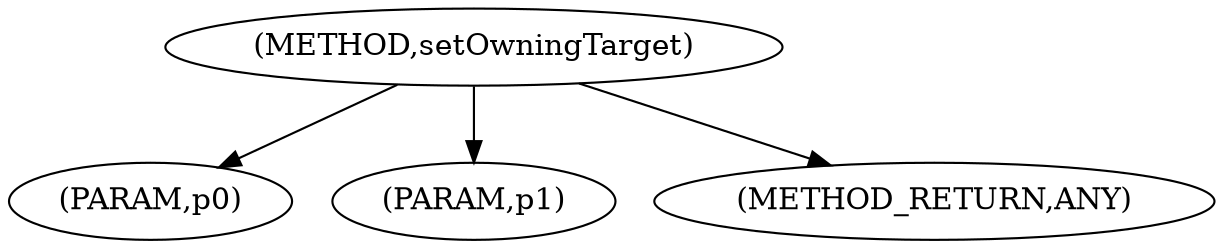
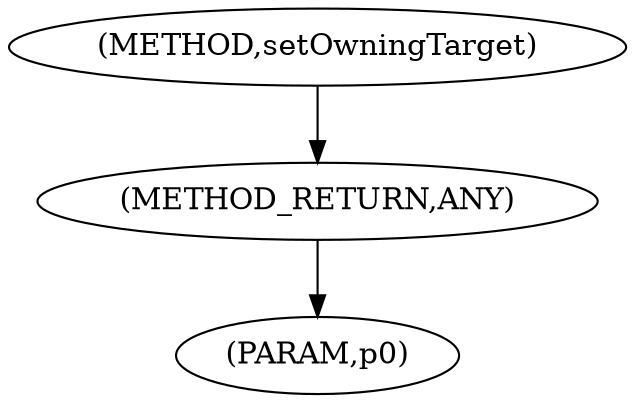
(318, 122) -> (318, 268)
(474, 201) -> none
